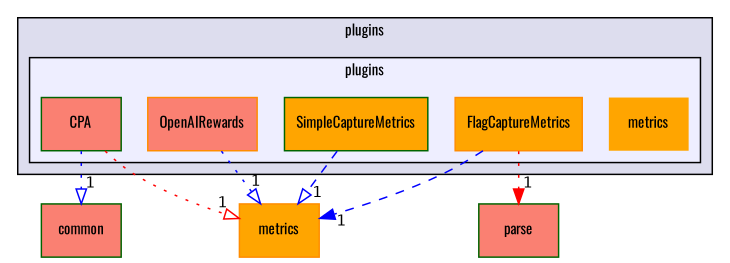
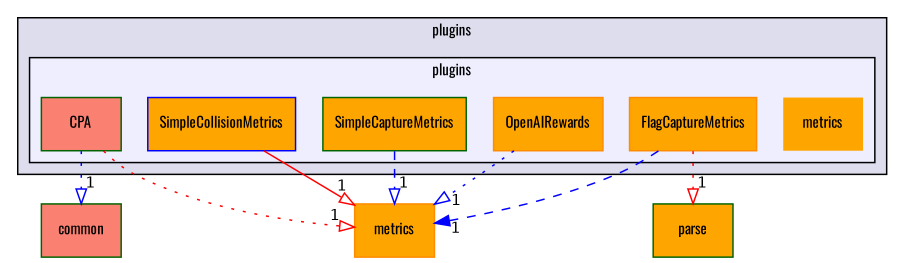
(202, 124) -> (548, 124)
none -> (222, 124)
(519, 170) -> (693, 170)
(519, 231) -> (693, 231)
